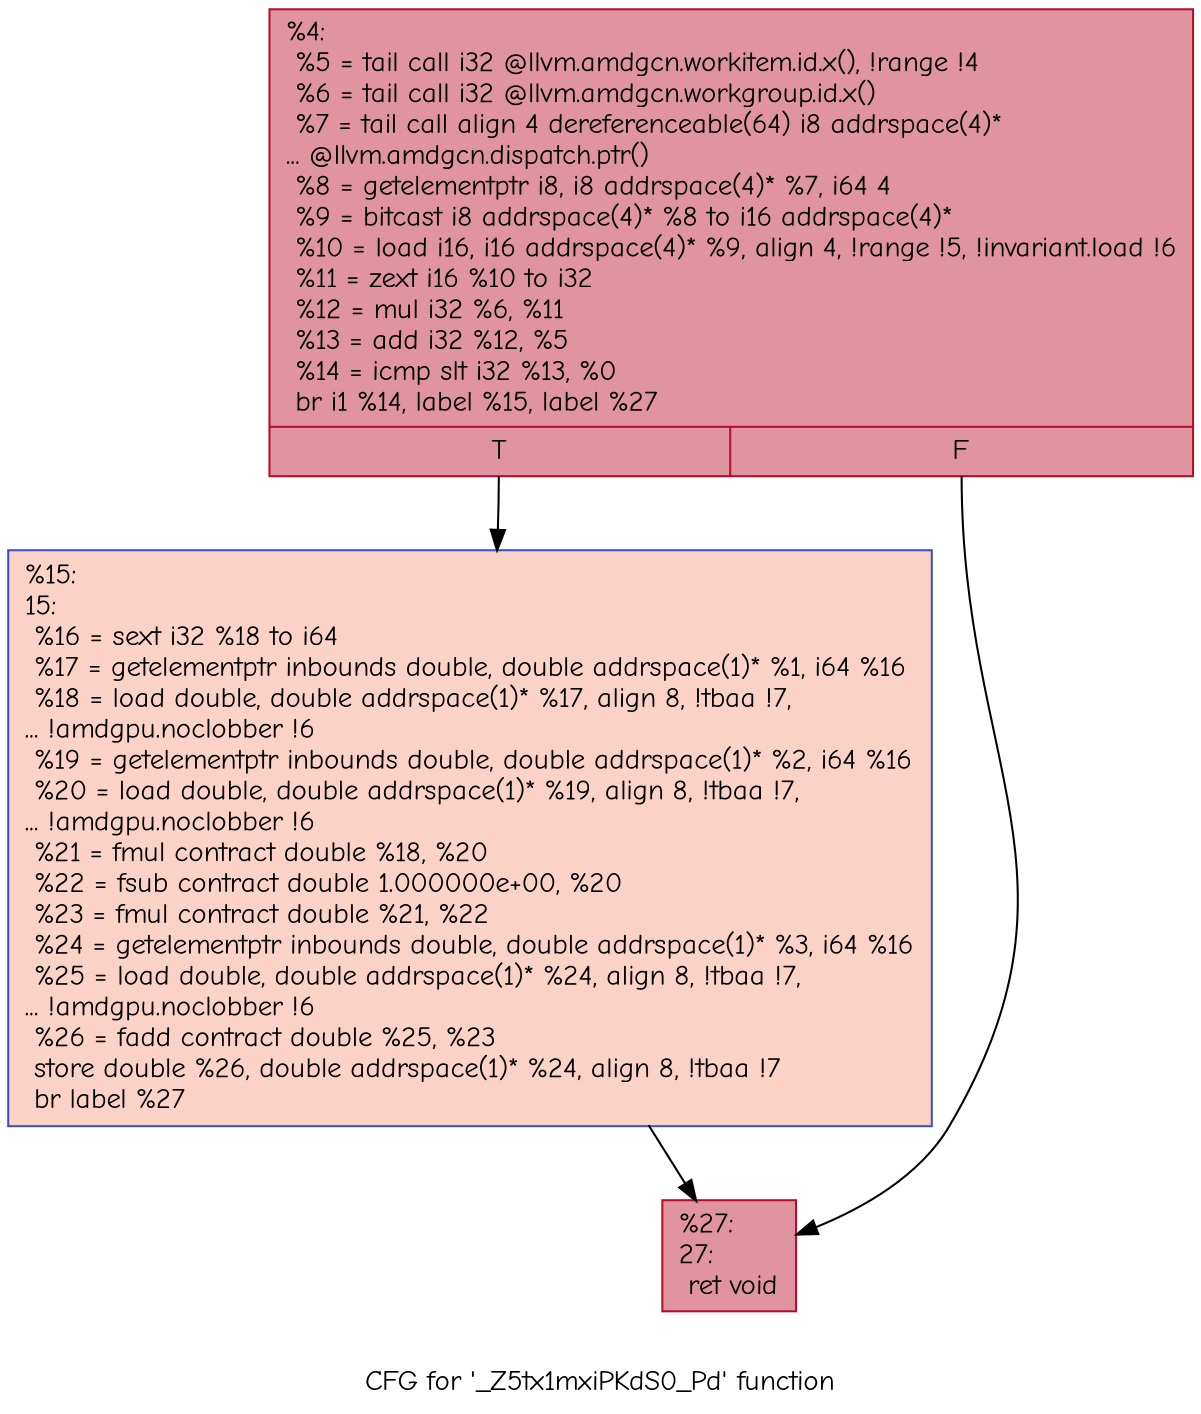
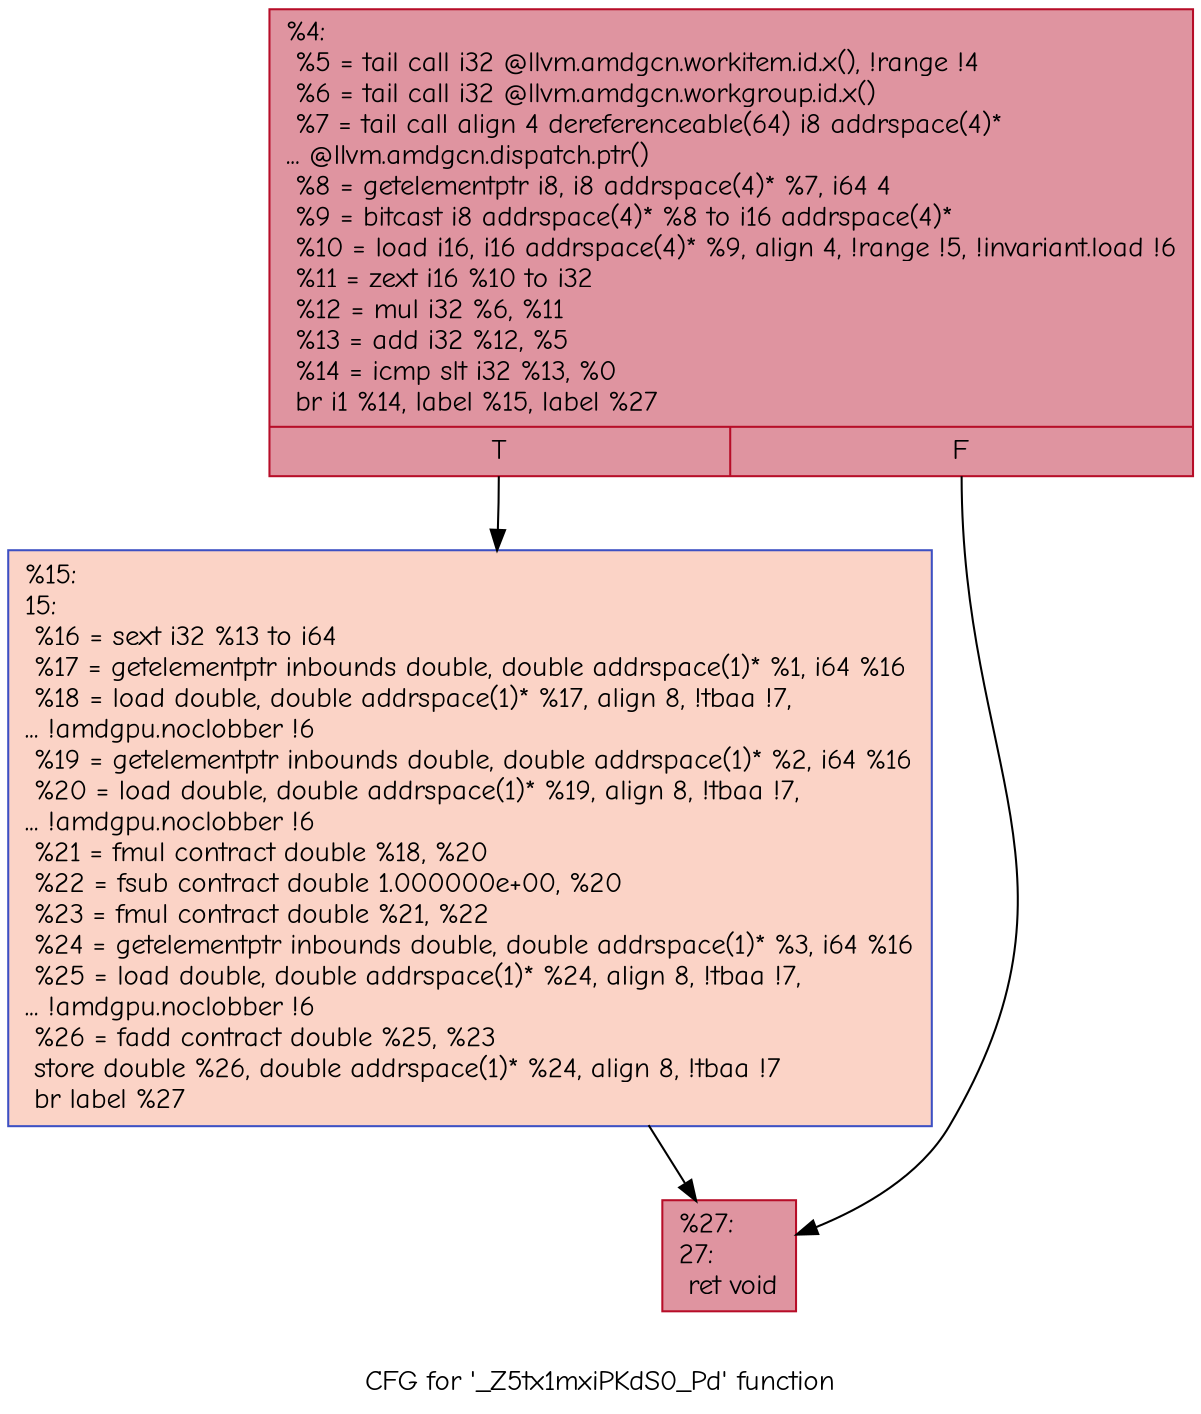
(182, 637) -> (181, 637)
